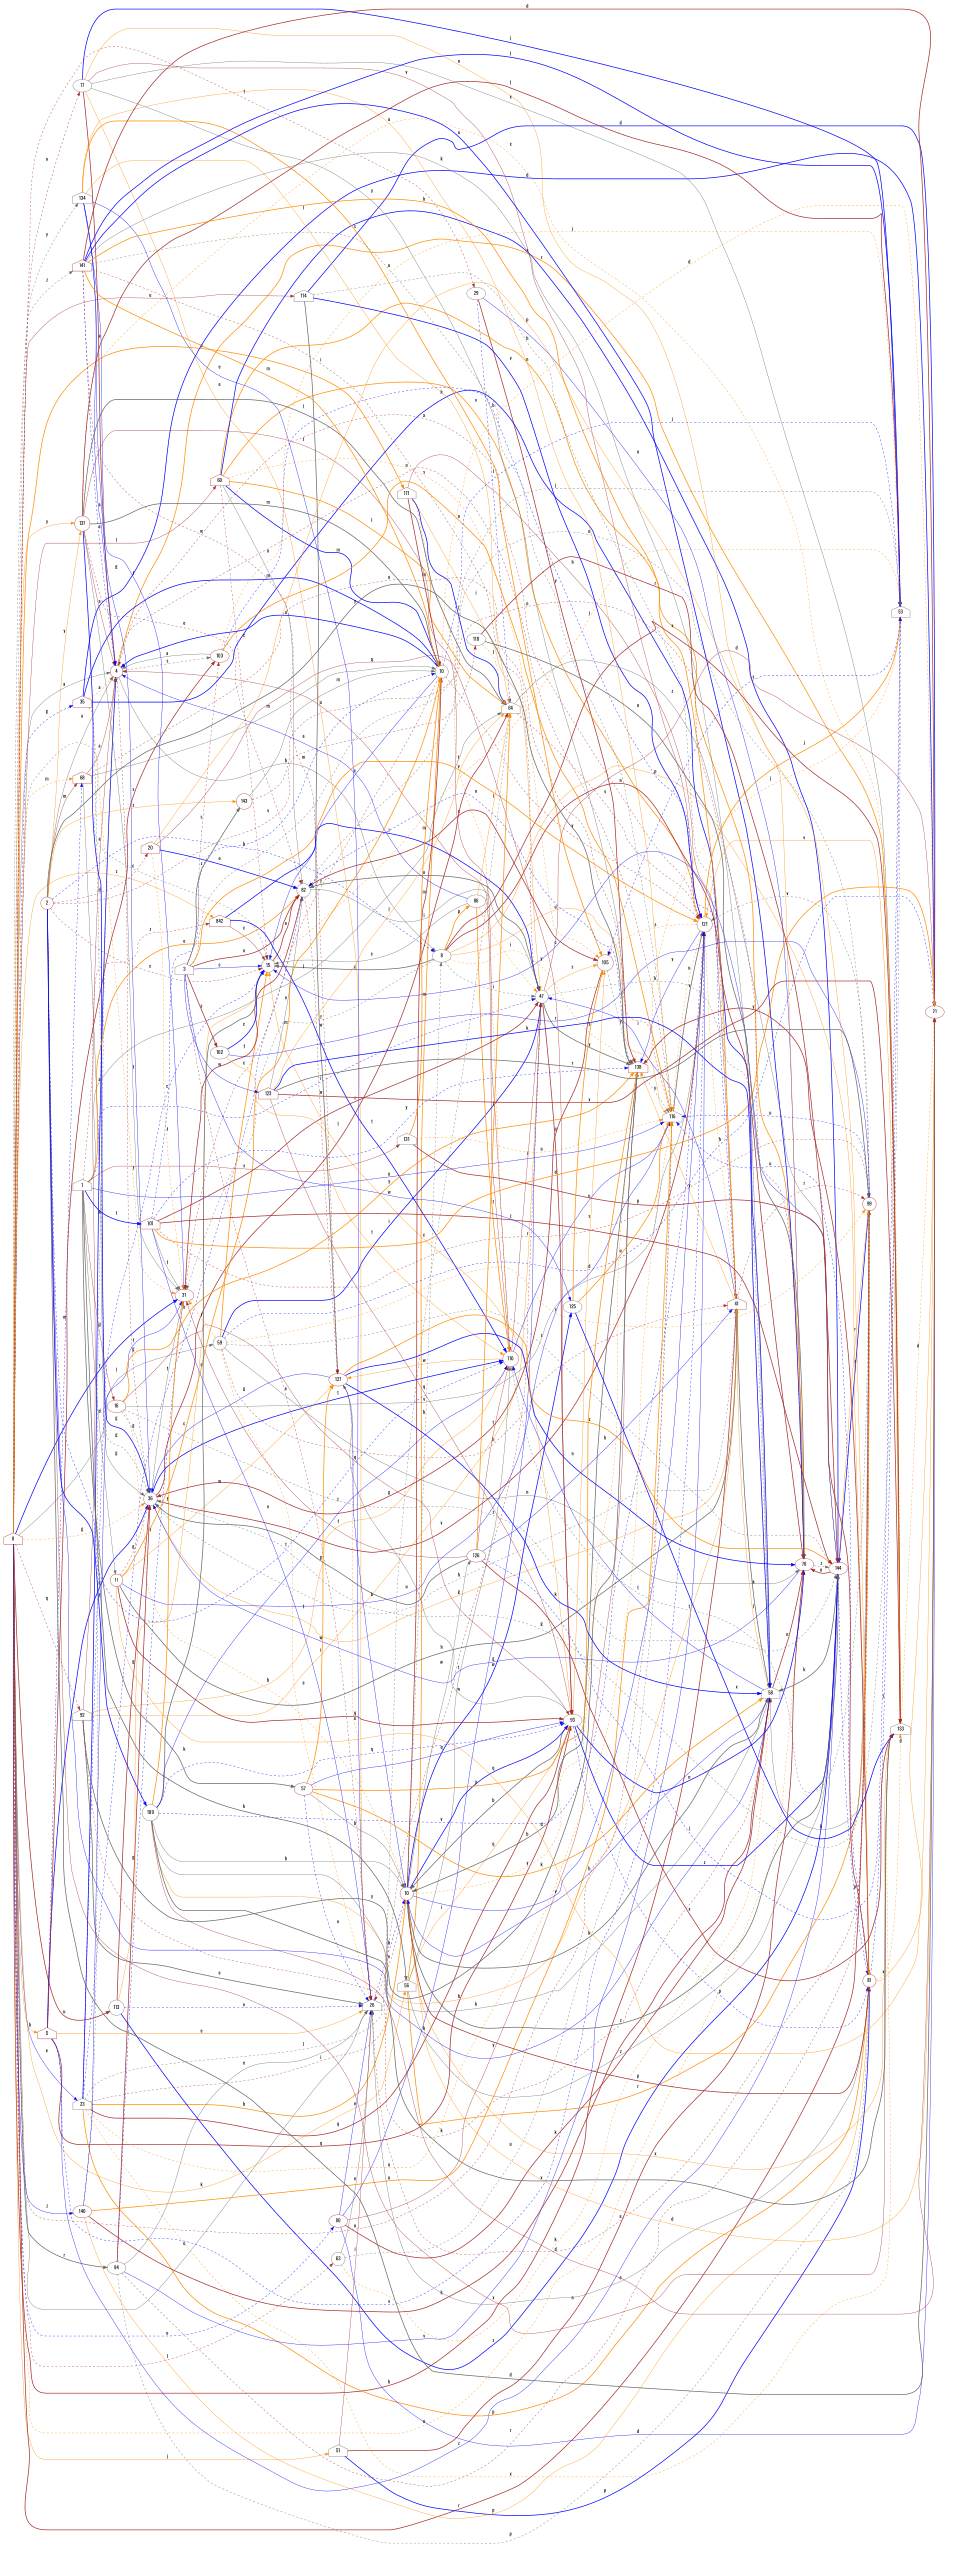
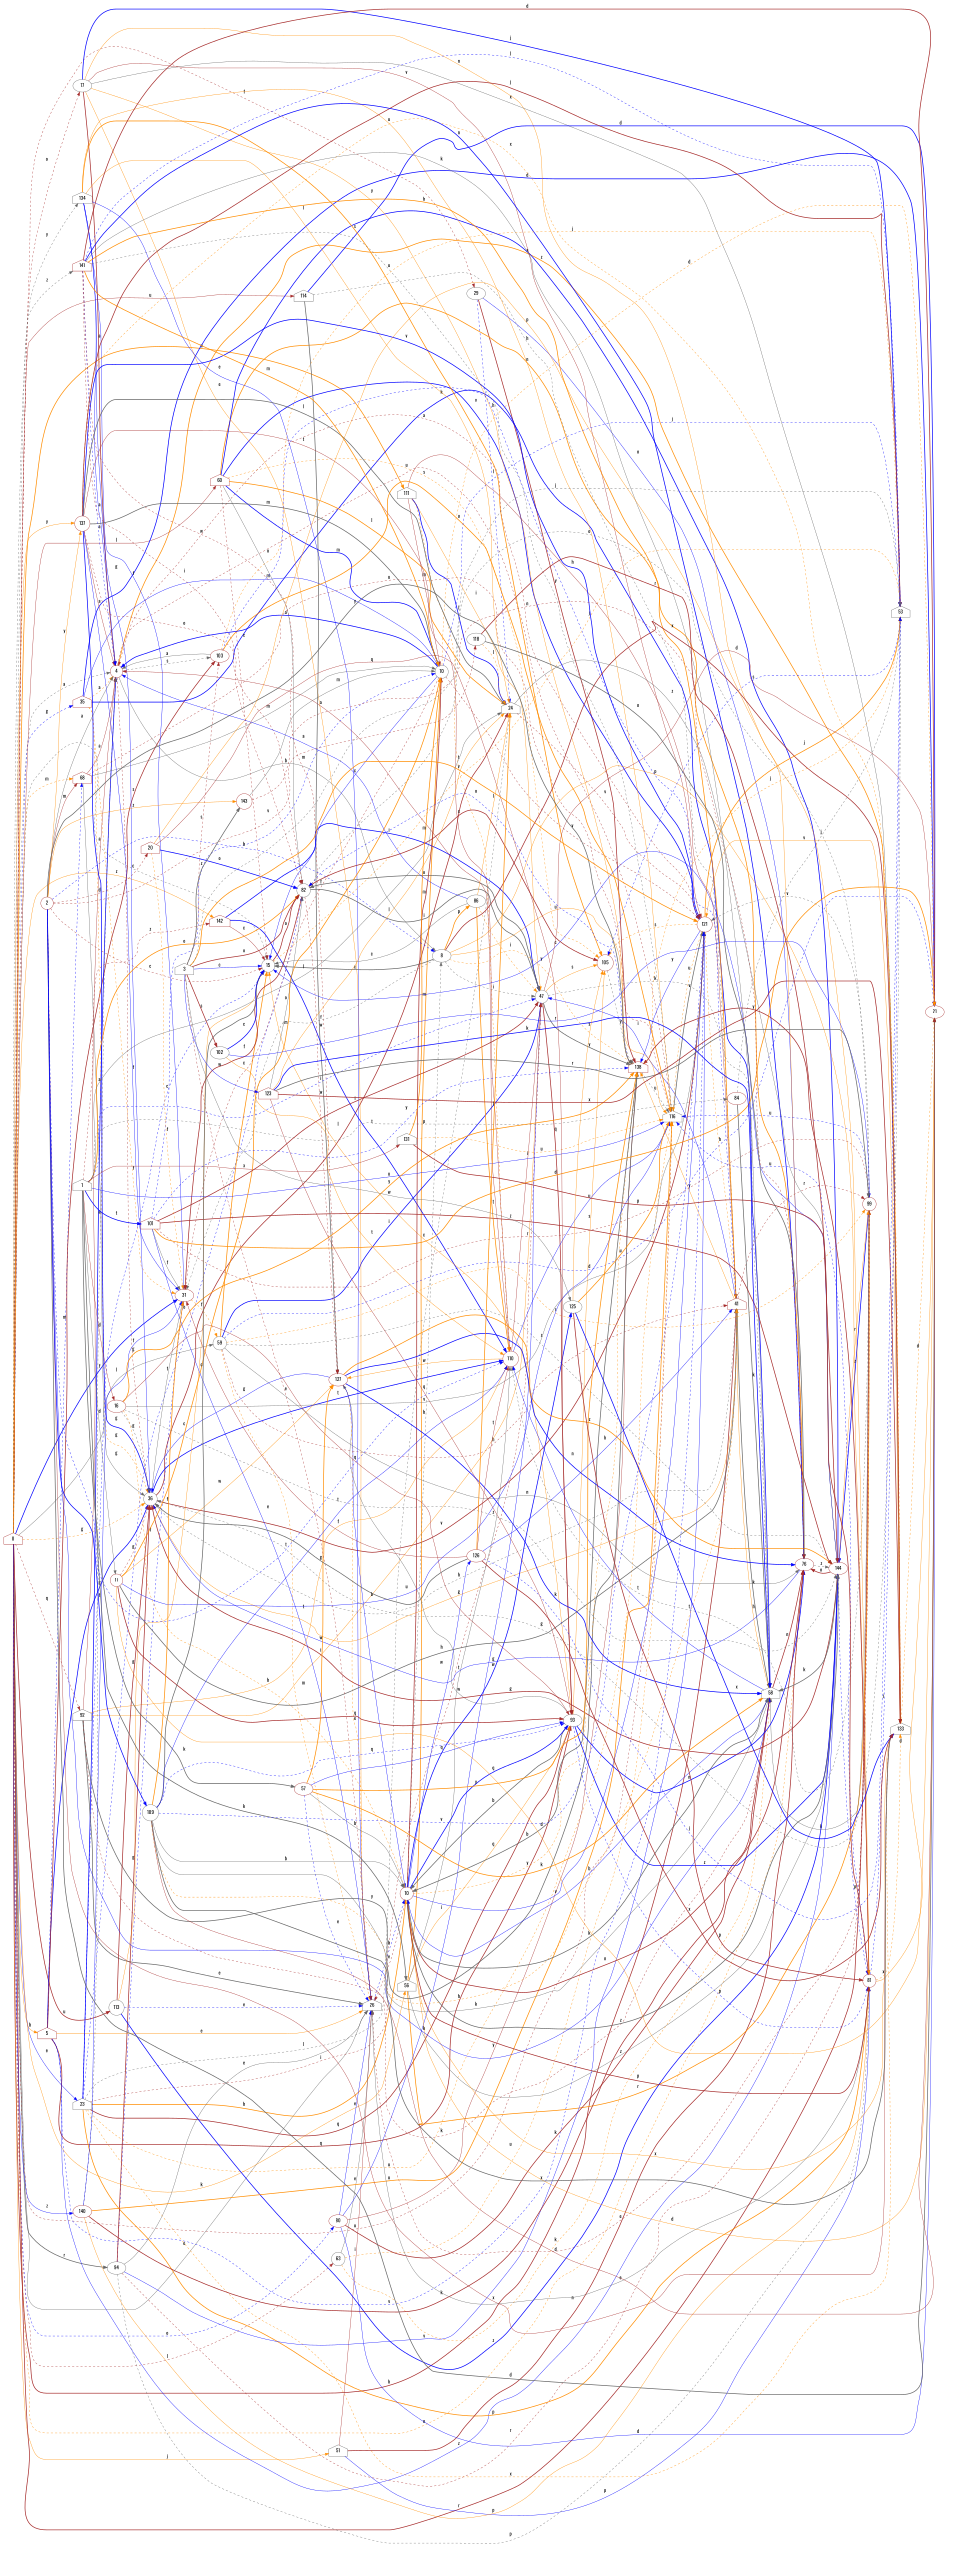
(659, 122) -> (659, 122)
(467, 355) -> (467, 355)
(456, 536) -> (176, 574)
(574, 543) -> (493, 395)
(244, 580) -> (244, 580)
(424, 584) -> (424, 584)
(549, 635) -> (549, 635)
(511, 708) -> (511, 708)
(449, 900) -> (449, 900)
(220, 921) -> (220, 921)
(99, 966) -> (99, 966)
(130, 991) -> (130, 991)
(734, 1028) -> (695, 1911)
(17, 1080) -> (17, 1080)
none -> (737, 1098)
(579, 1137) -> (579, 1137)
(317, 1184) -> (317, 1184)
(199, 1315) -> (206, 1315)
(500, 1416) -> (523, 1692)
(754, 1607) -> (754, 1607)
(304, 1683) -> (304, 1683)
none -> (670, 1718)
(435, 1733) -> (435, 1733)
(637, 1757) -> (637, 1757)
(583, 1891) -> (583, 1891)
(715, 2413) -> (715, 2413)
